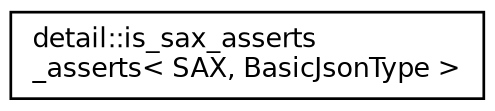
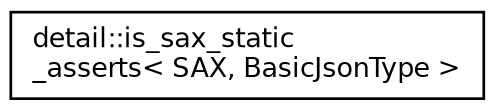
(247, 55) -> (247, 55)
